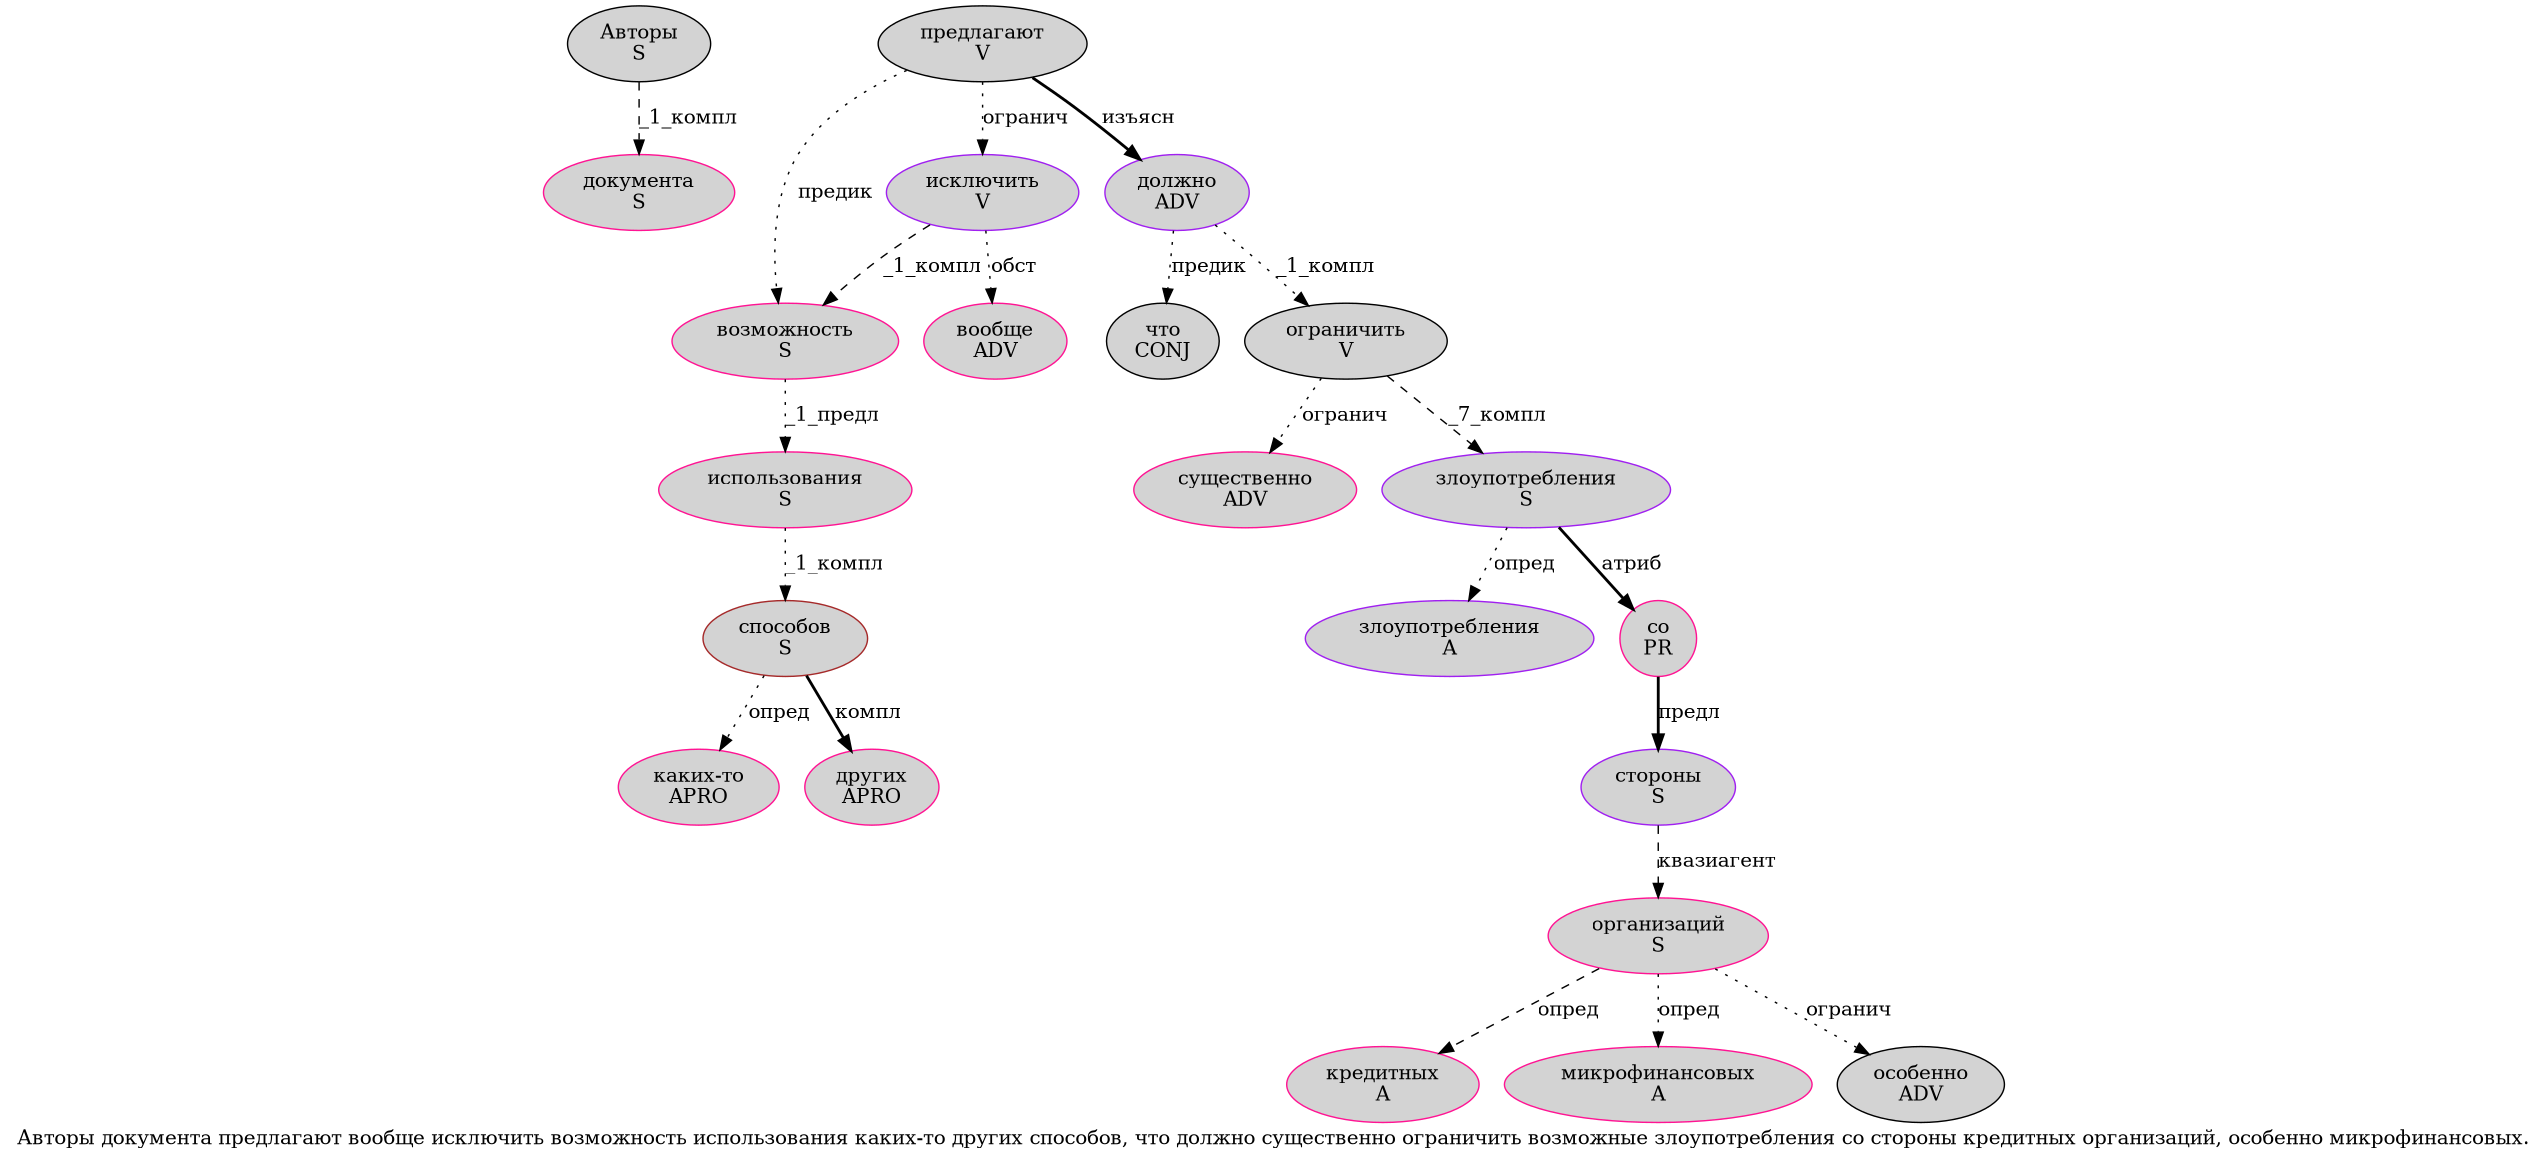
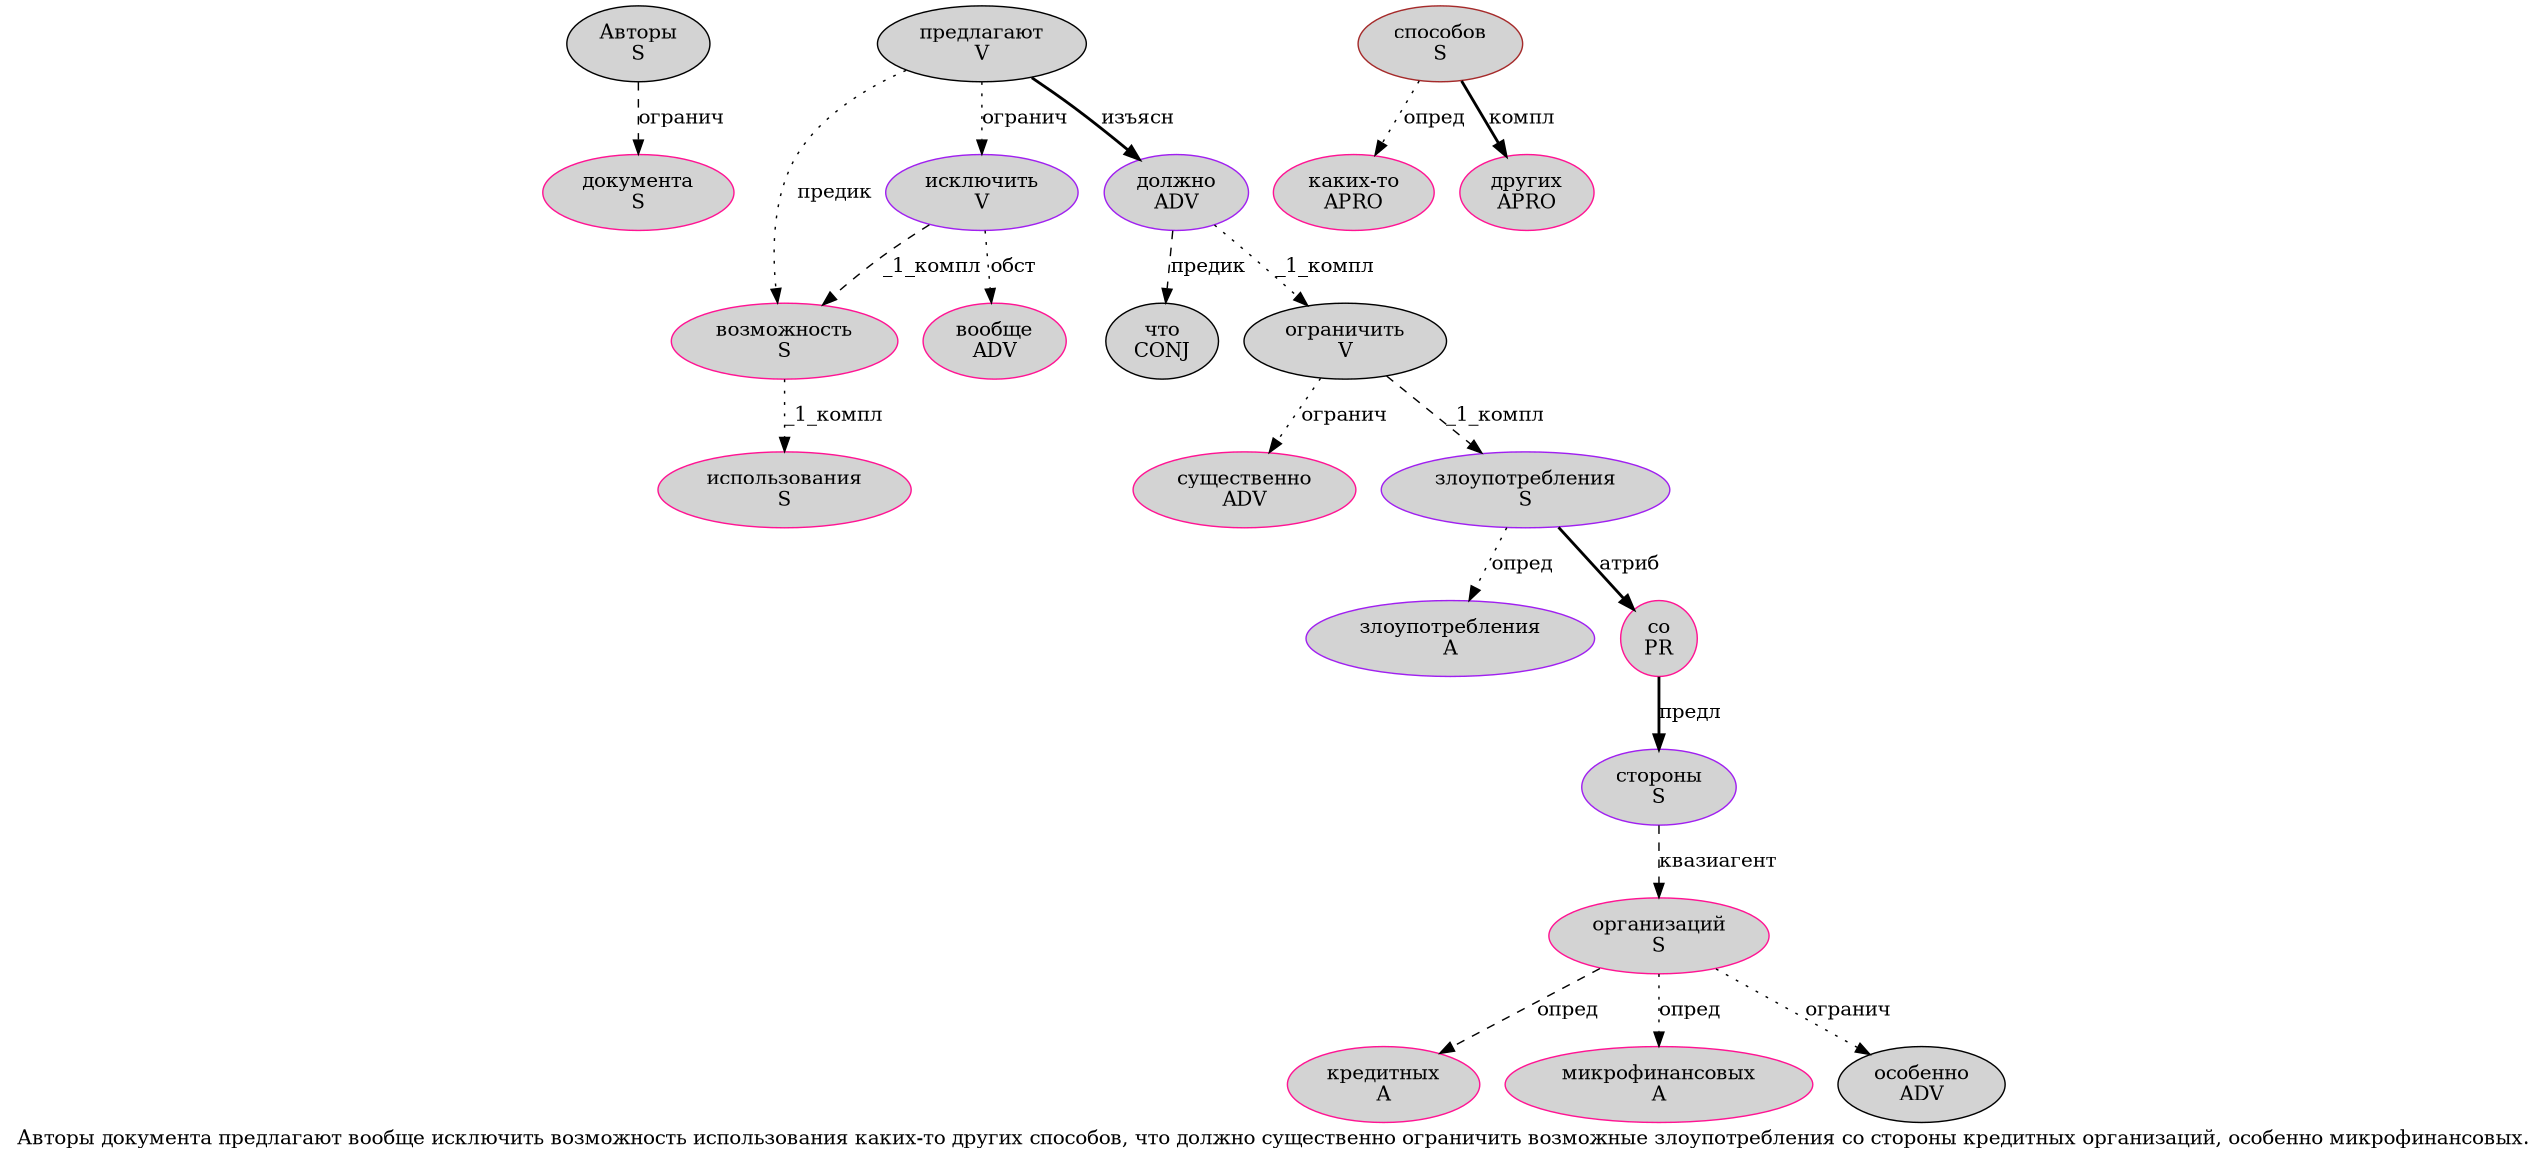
(689, 118) -> (682, 118)
(1171, 259) -> (1170, 259)
(833, 415) -> (834, 415)
(1498, 415) -> (1496, 415)
(785, 557) -> none
